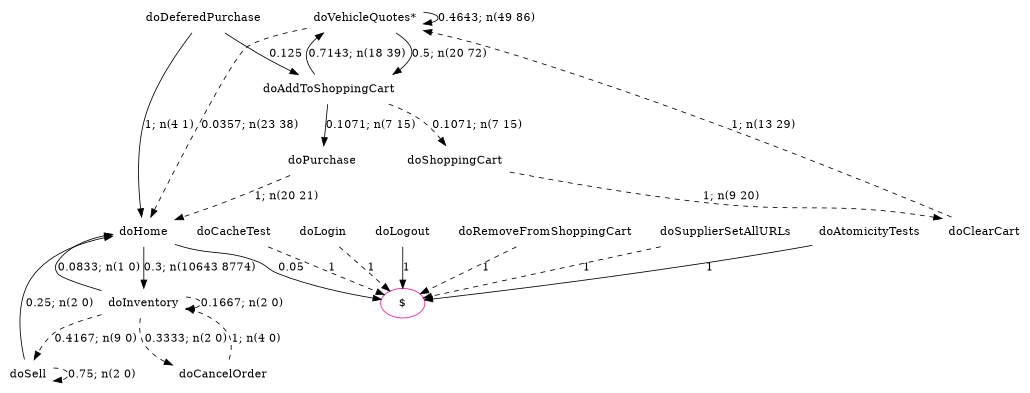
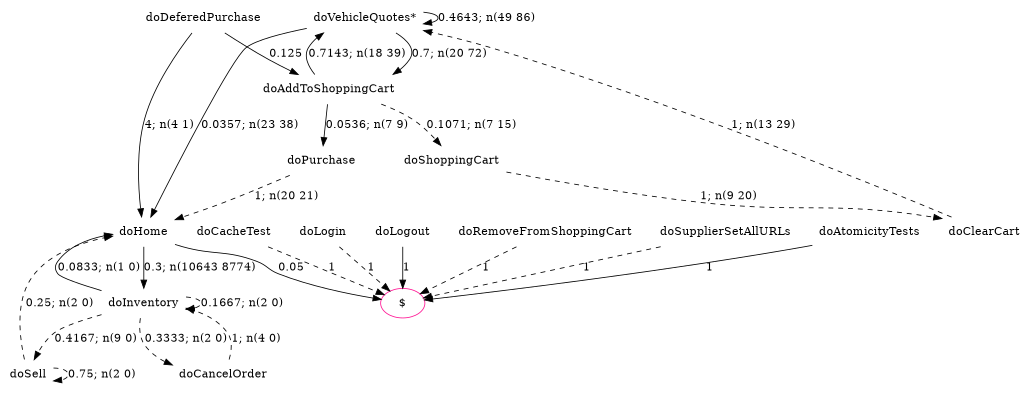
(449, 54) -> (449, 54)
(213, 99) -> (213, 99)
(170, 125) -> (170, 125)
(371, 125) -> (367, 125)
(32, 278) -> (32, 278)
